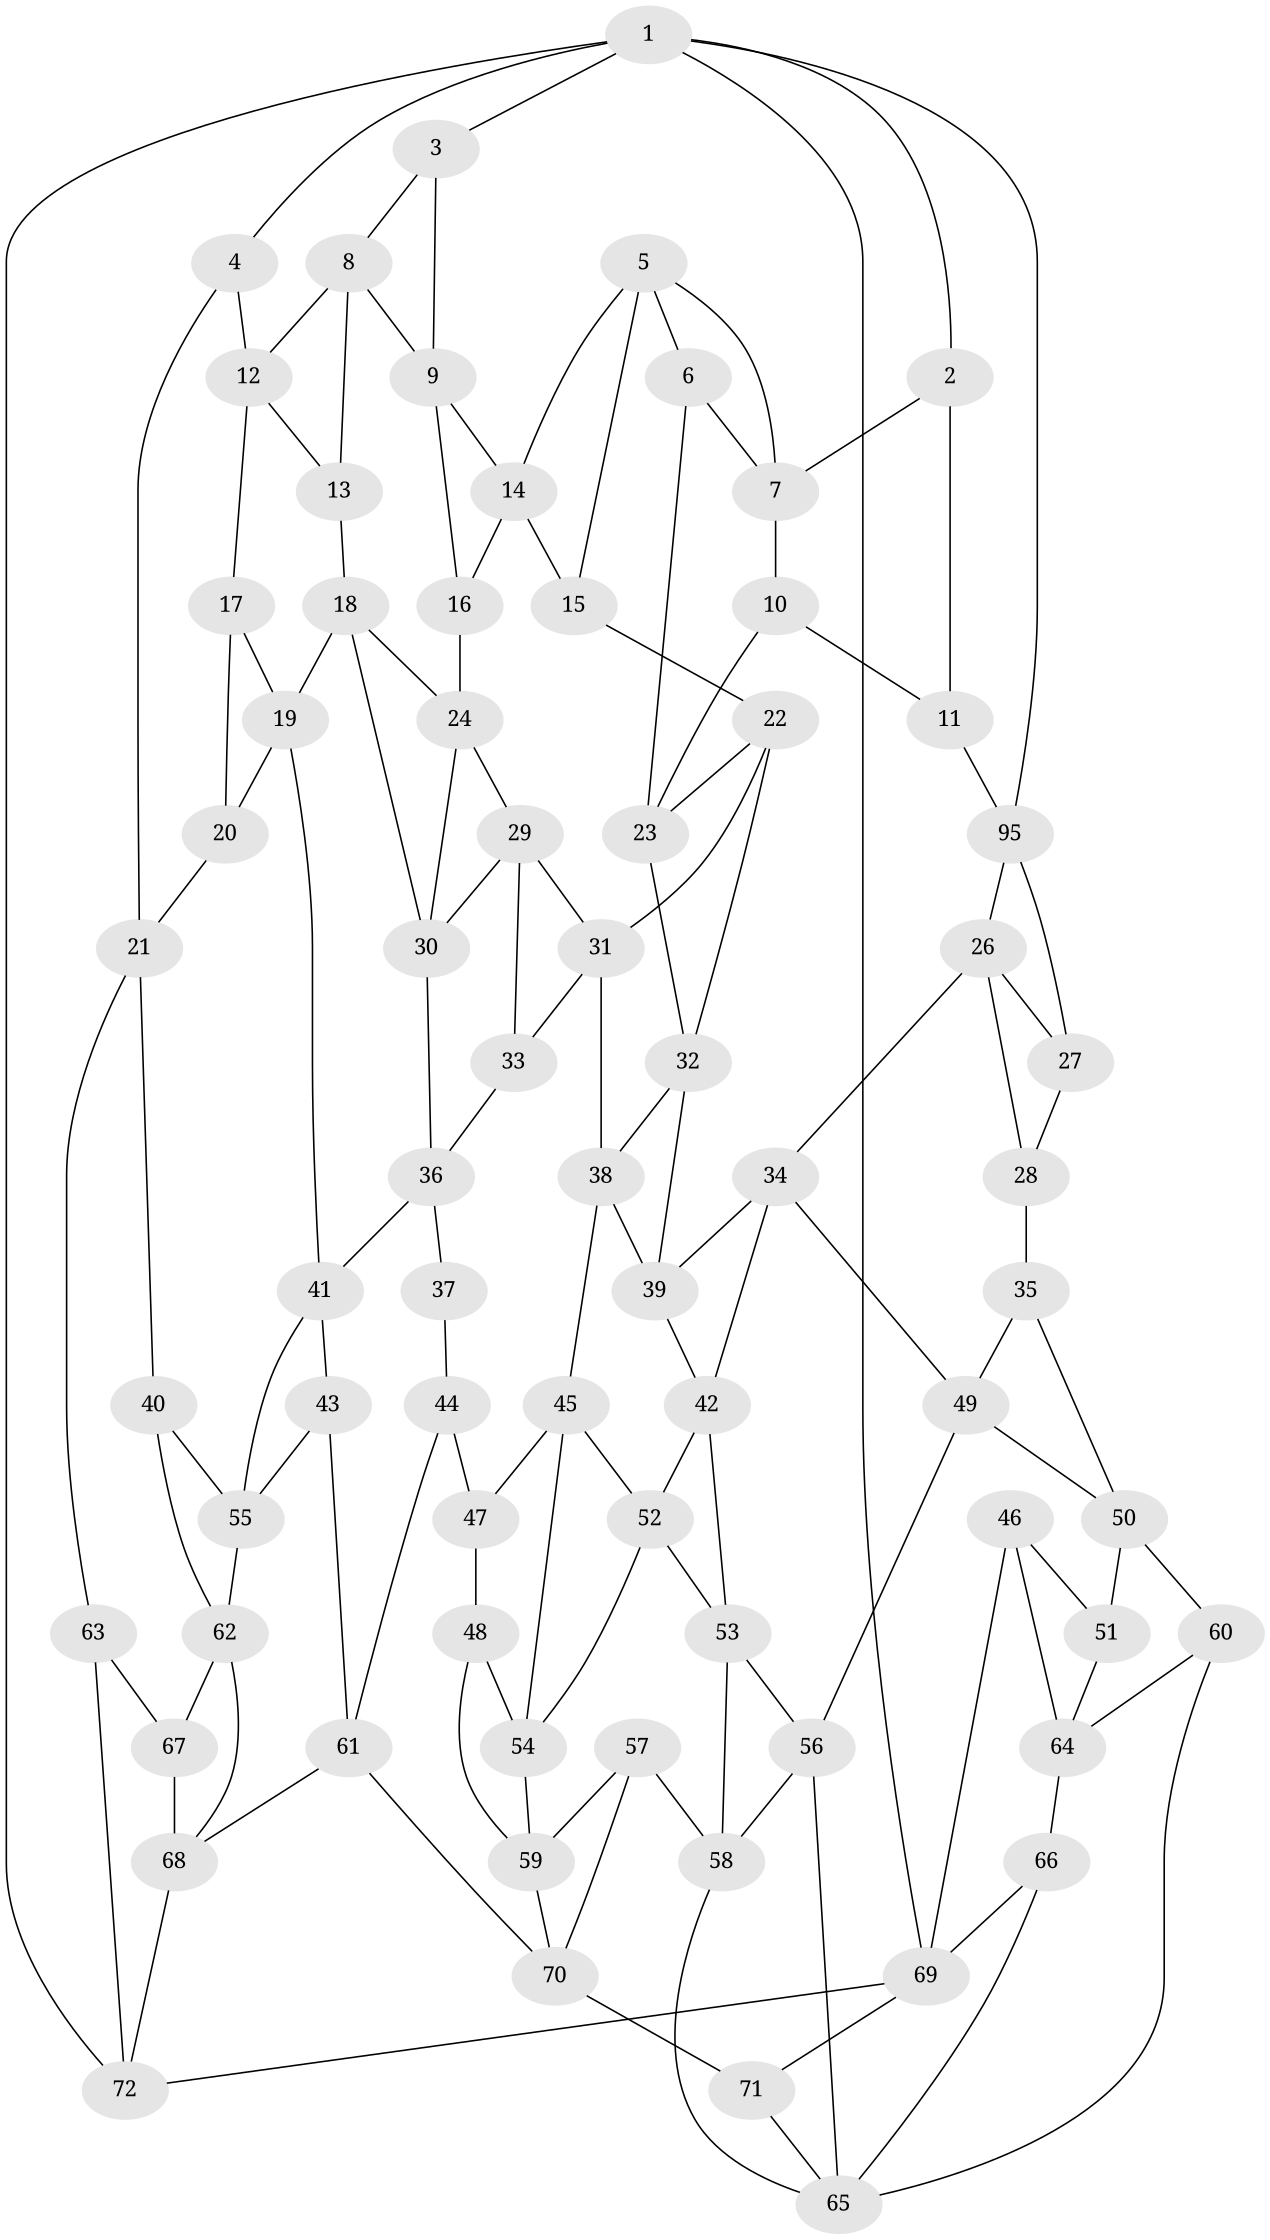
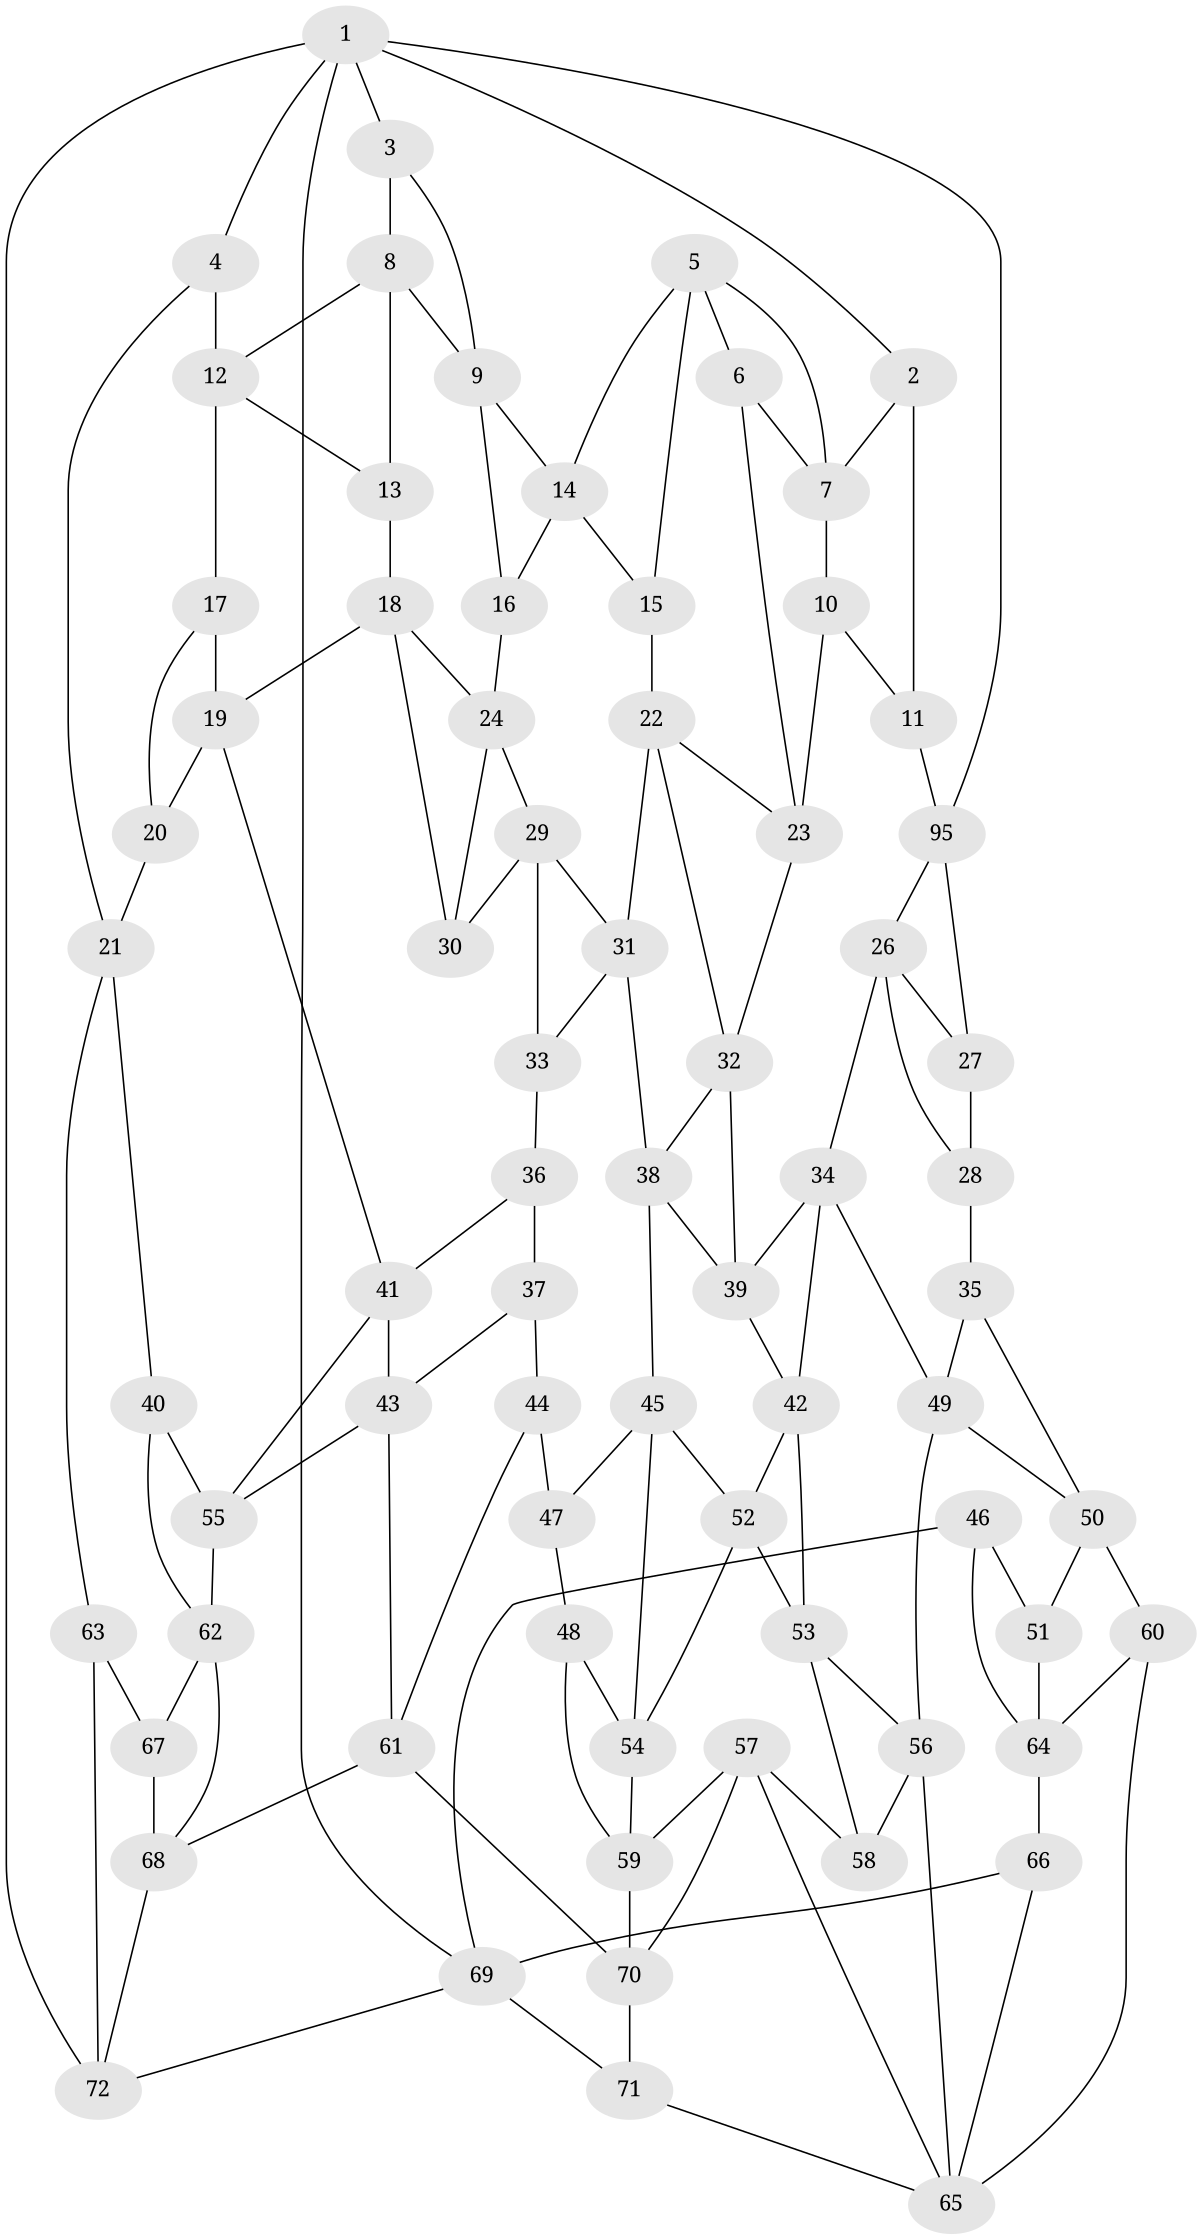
(429, 1063) -> none
none -> (462, 1348)
(678, 2069) -> (846, 1977)
